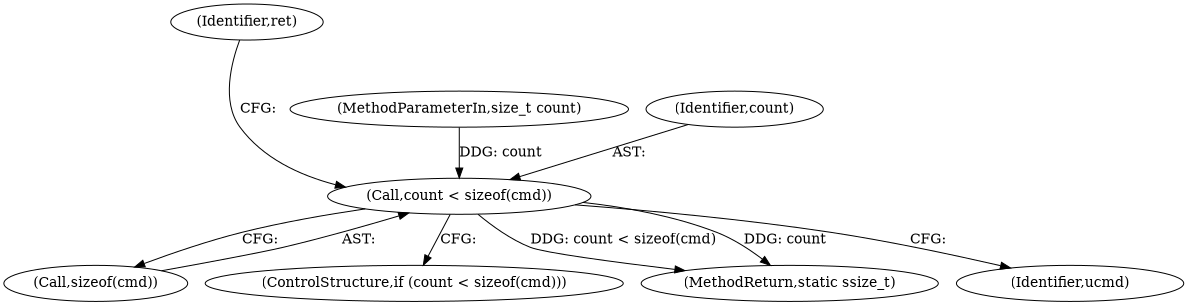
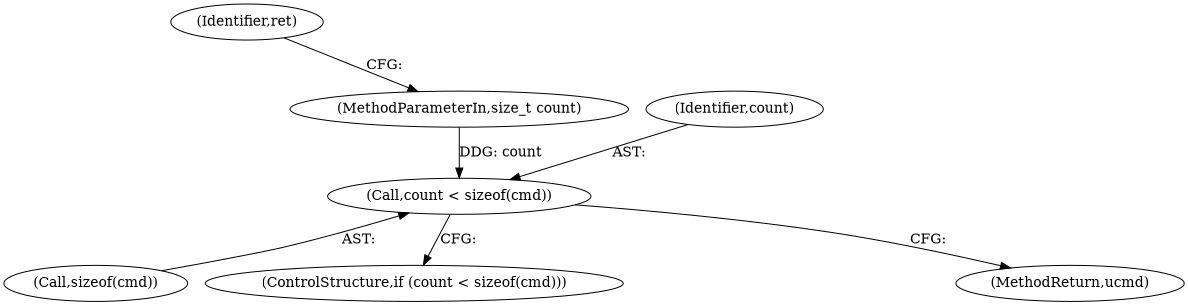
(247, 136) -> (346, 63)
(253, 230) -> none
(790, 283) -> none
(1070, 283) -> (1070, 283)
